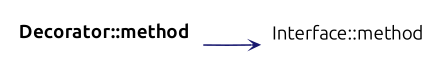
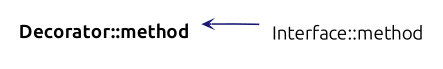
(227, 45) -> (235, 24)
